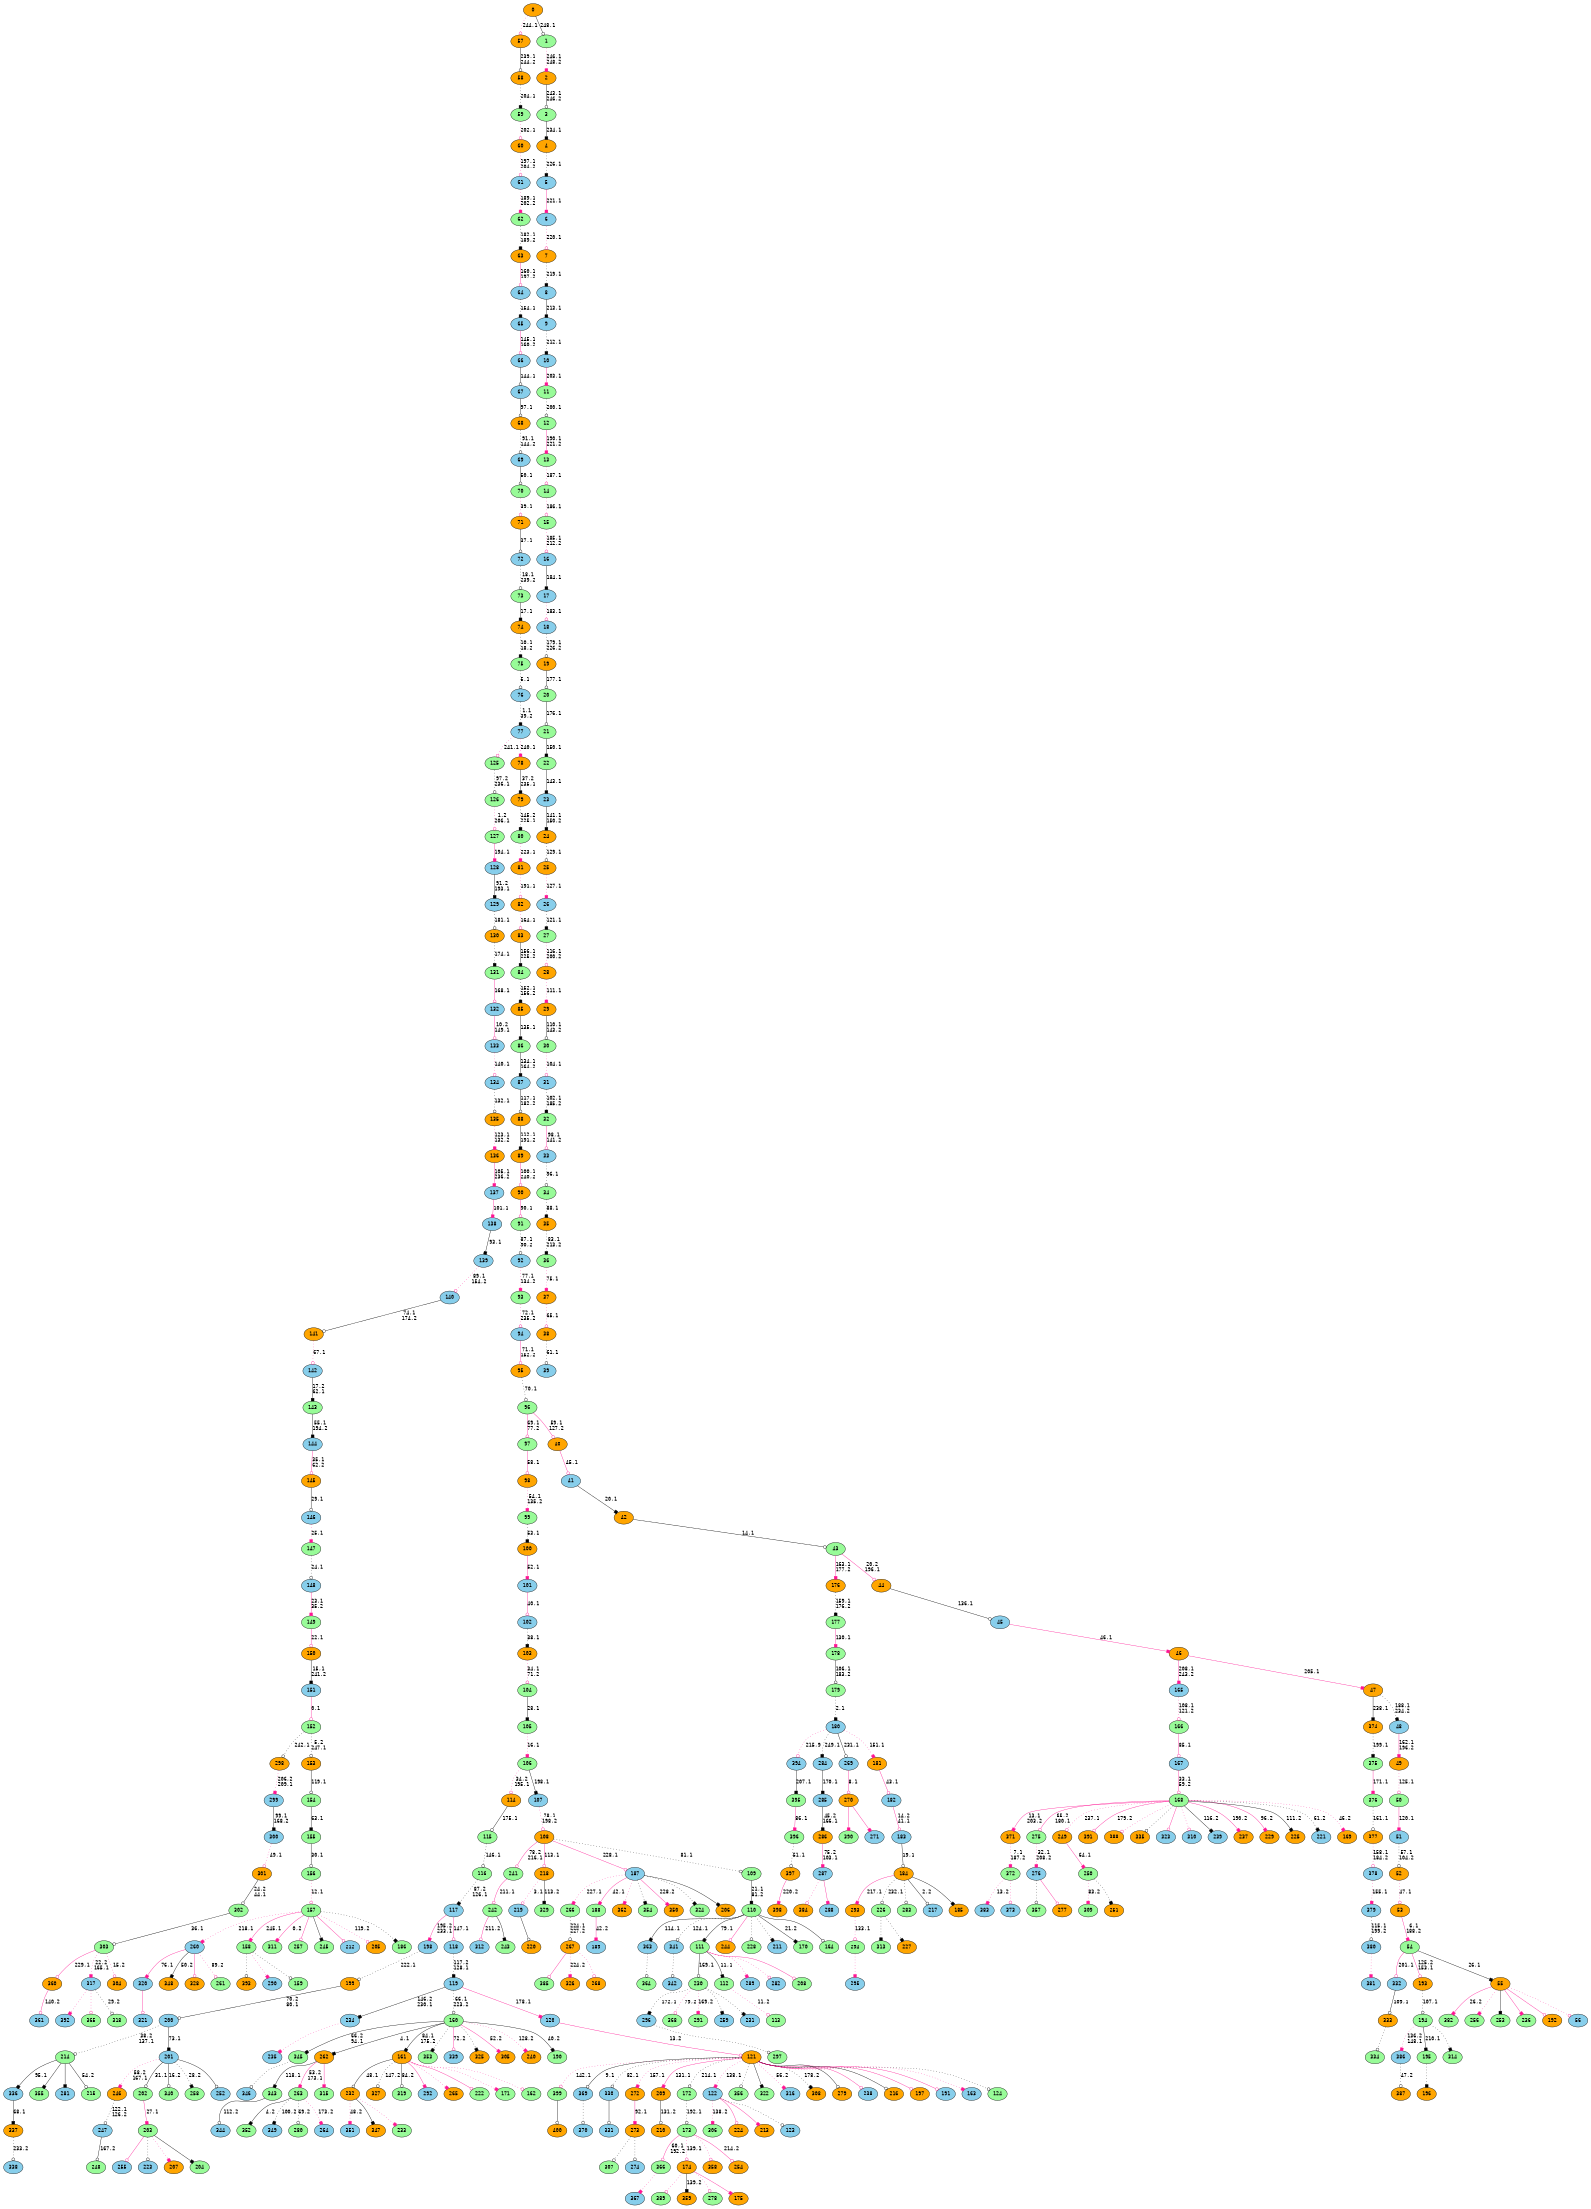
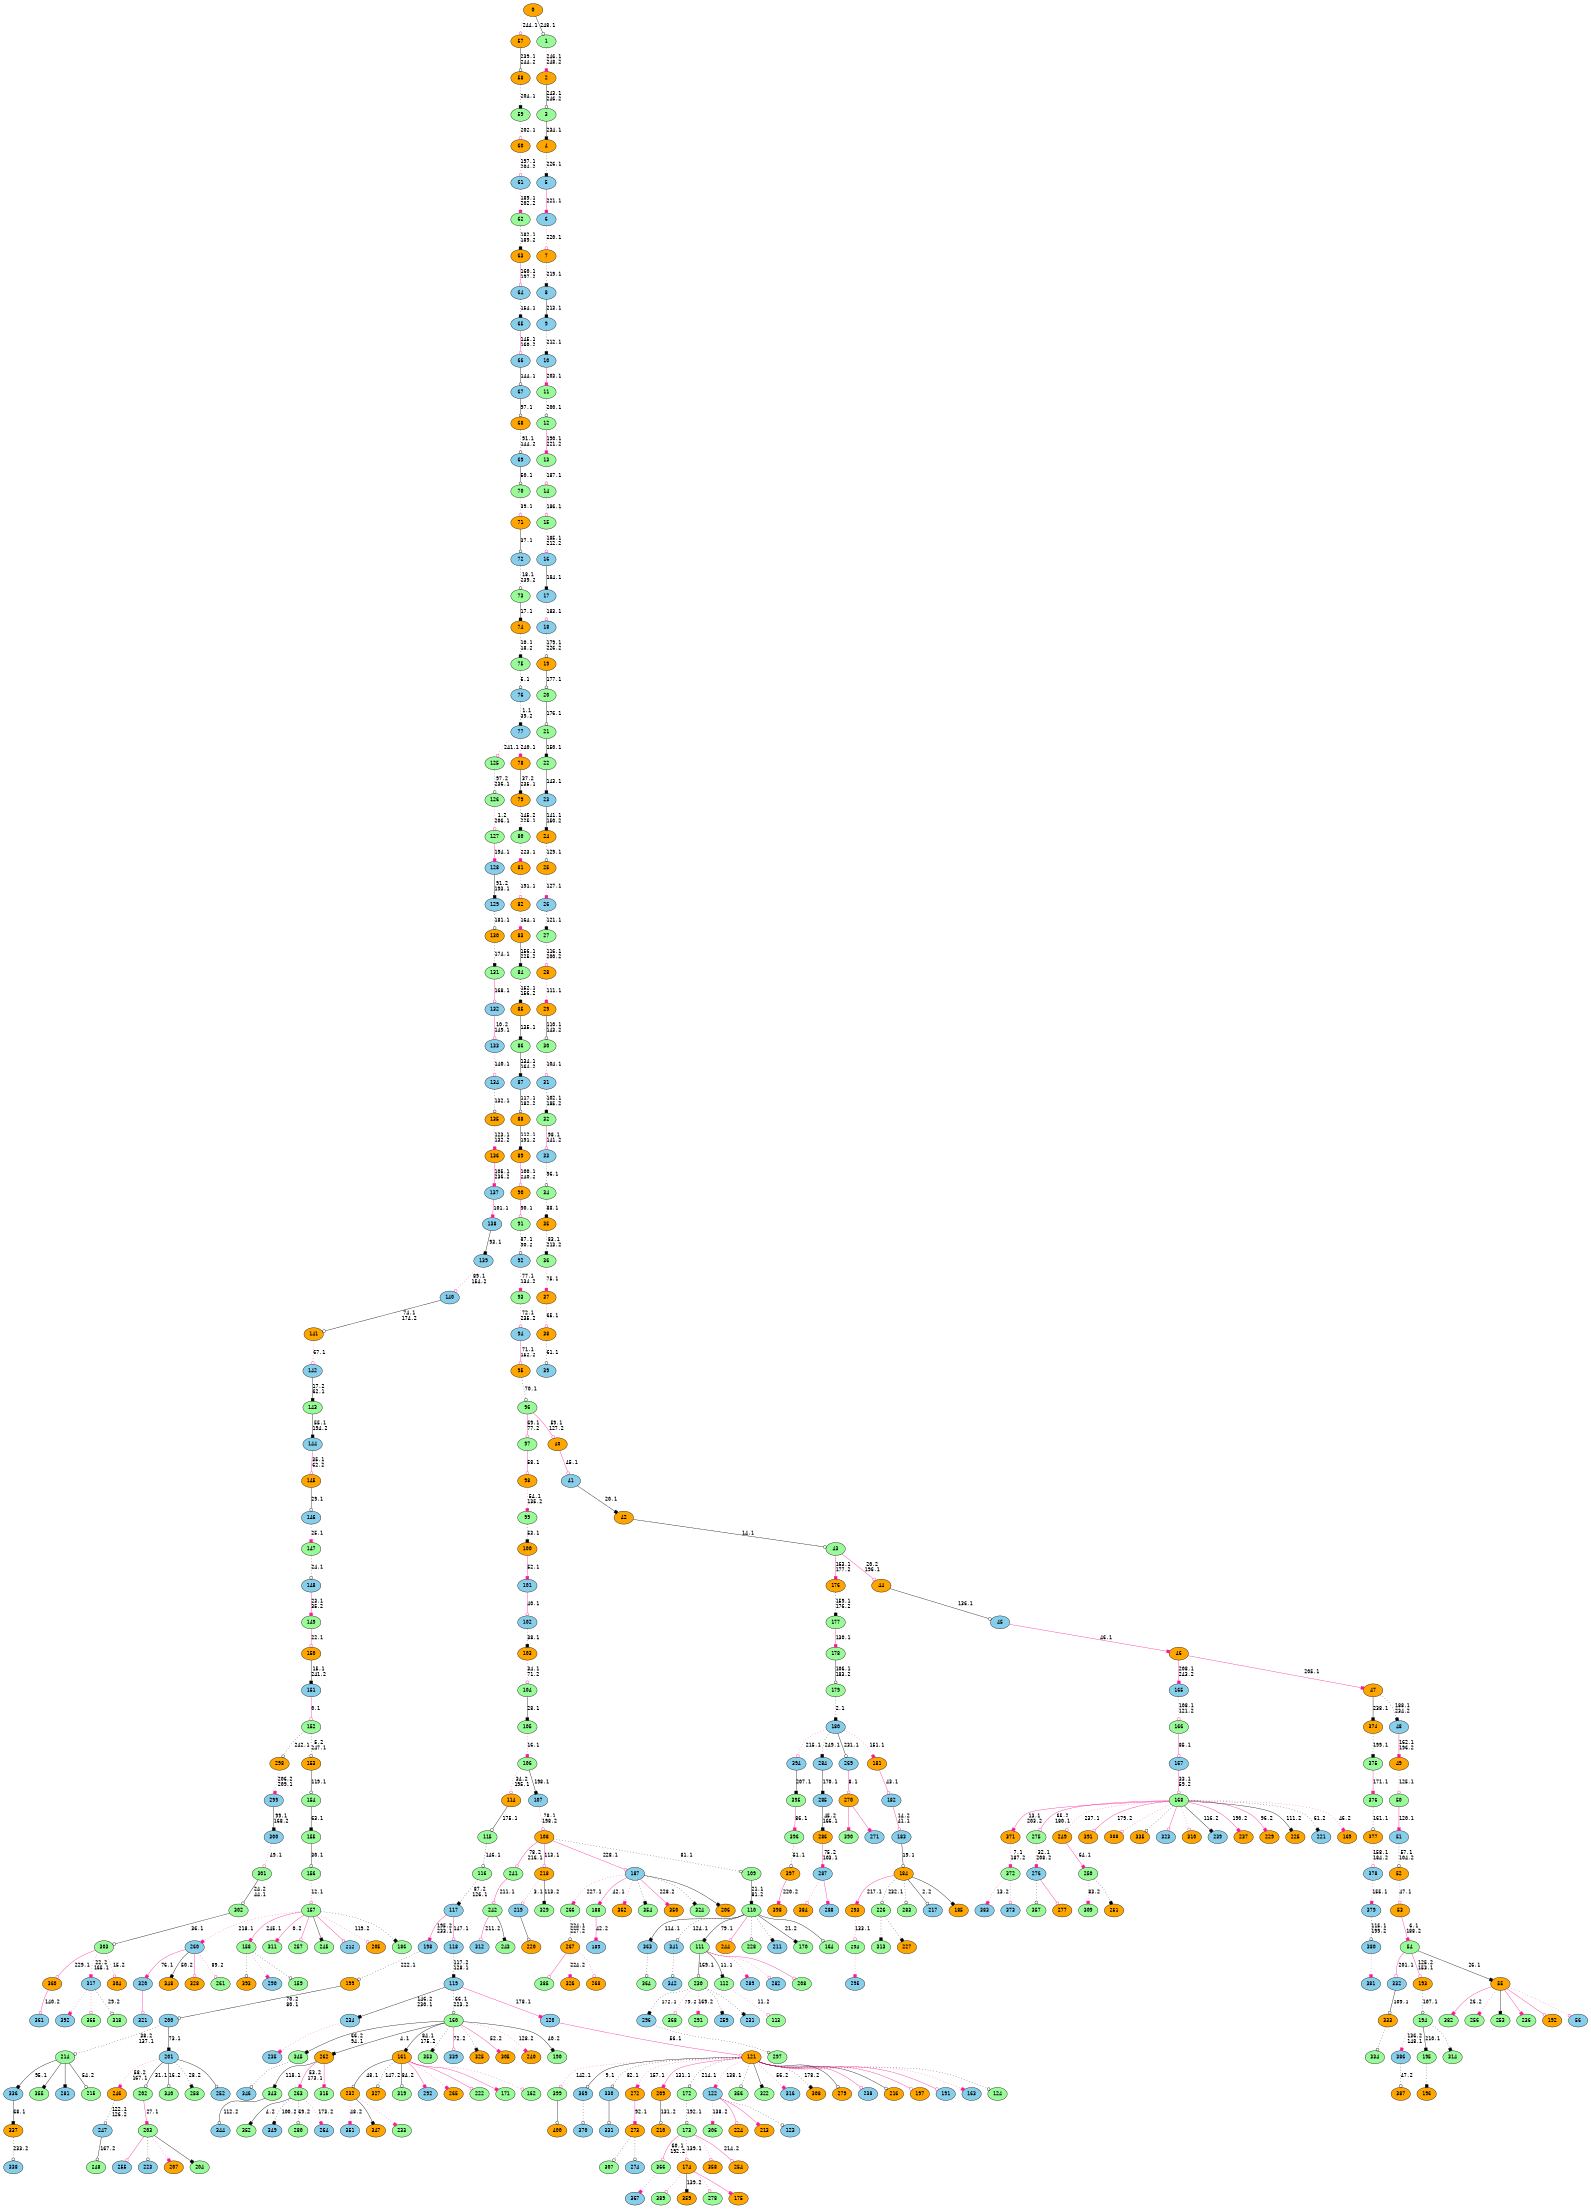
(521, 919) -> (521, 919)
(813, 1745) -> (813, 1745)
(1192, 1837) -> (1192, 1837)
(262, 1874) -> (262, 1874)
(676, 2039) -> (676, 2039)
(453, 2071) -> (453, 2071)
